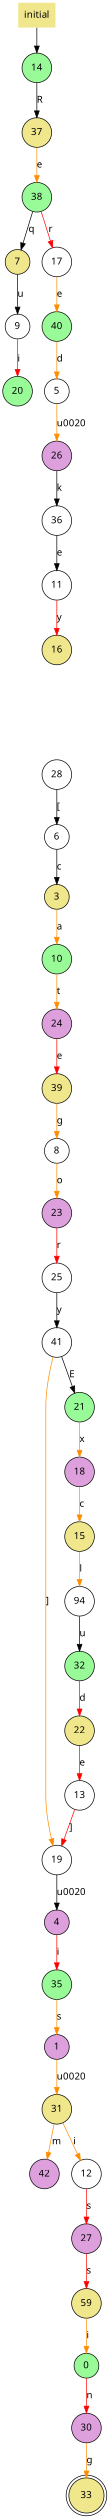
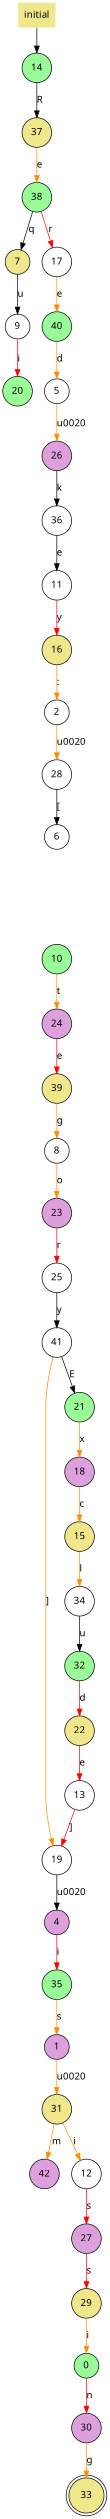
none -> (57, 712)
(57, 897) -> none
(80, 1601) -> (80, 1601)
(86, 2303) -> (86, 2303)
